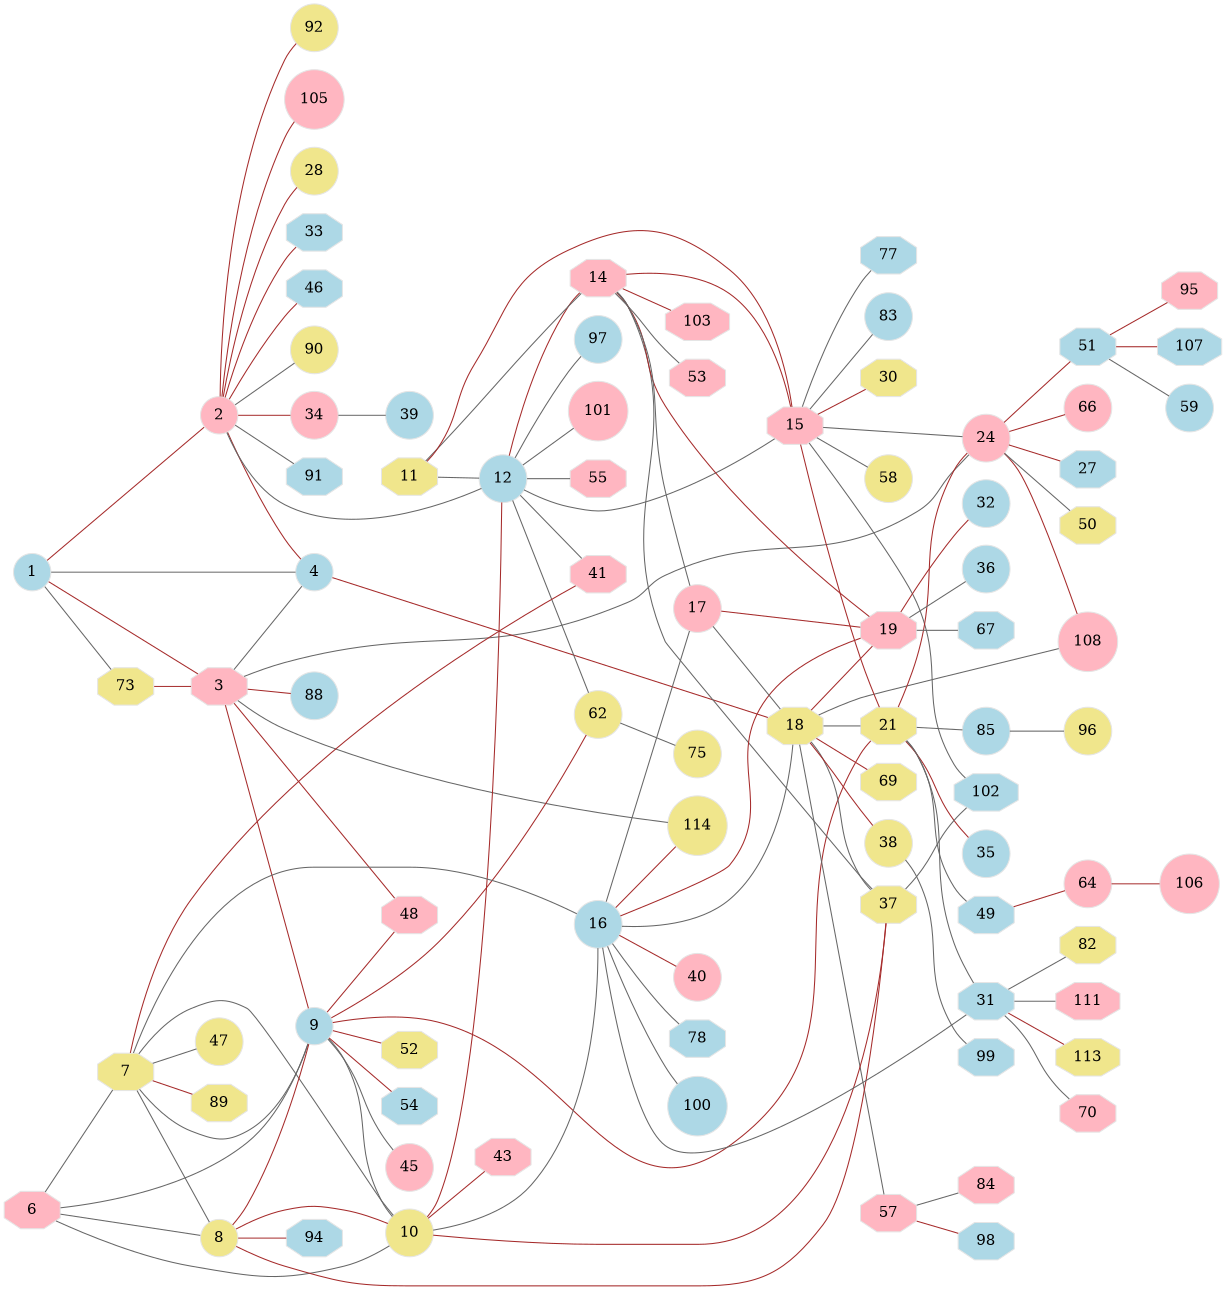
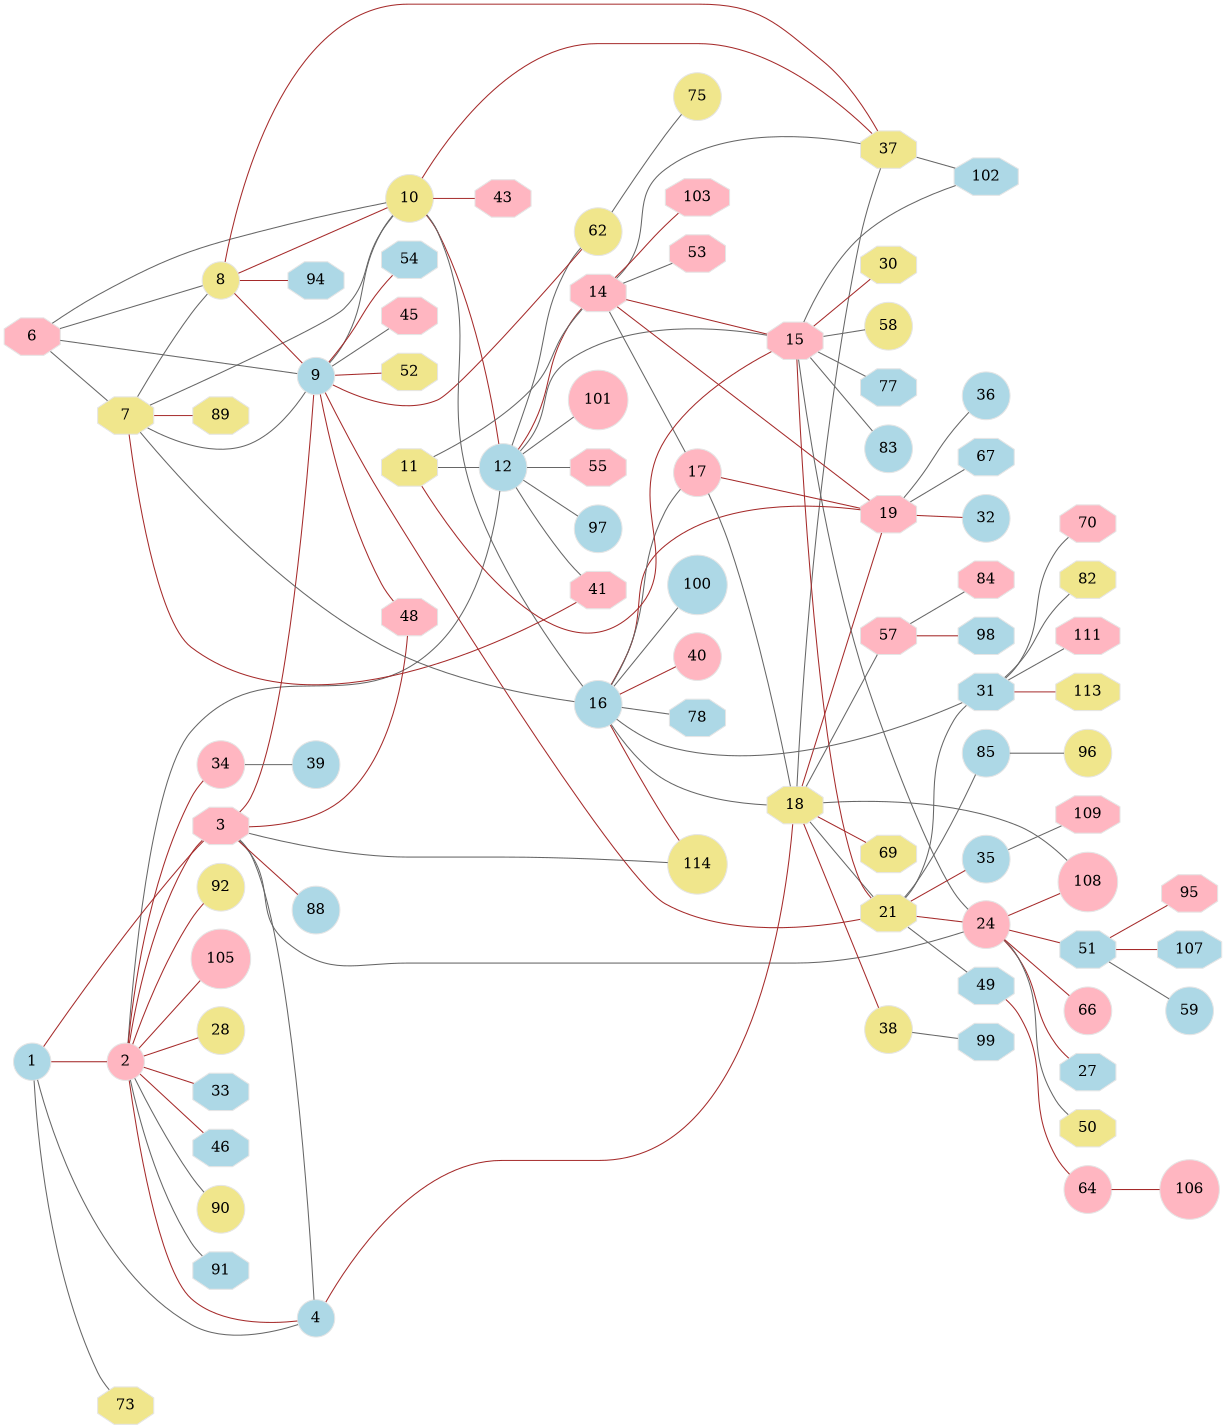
(173, 686) -> (154, 937)
none -> (1088, 814)
(219, 1042) -> none
(410, 1167) -> (410, 316)
